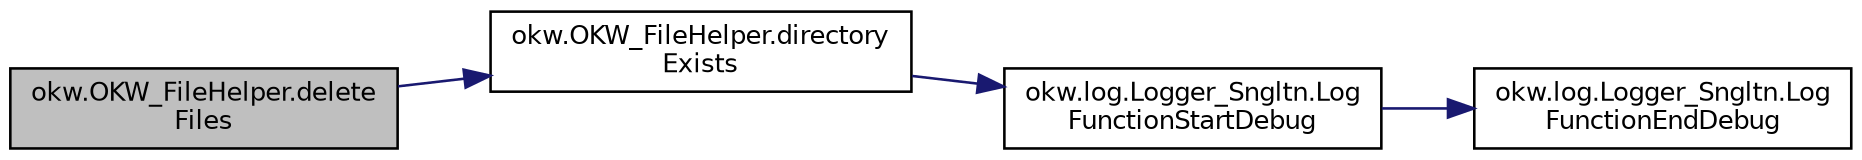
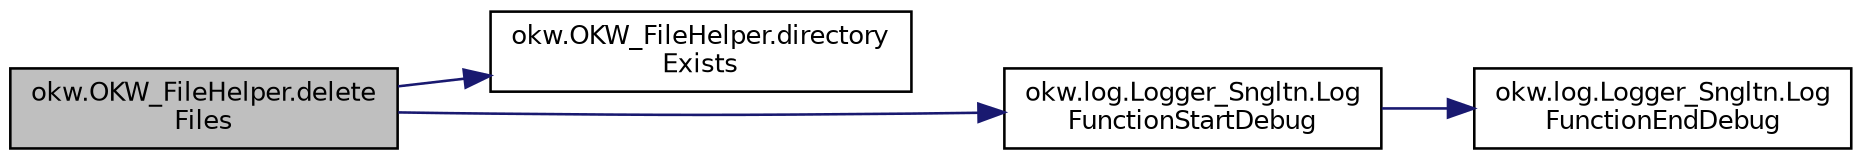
(945, 80) -> (688, 115)
